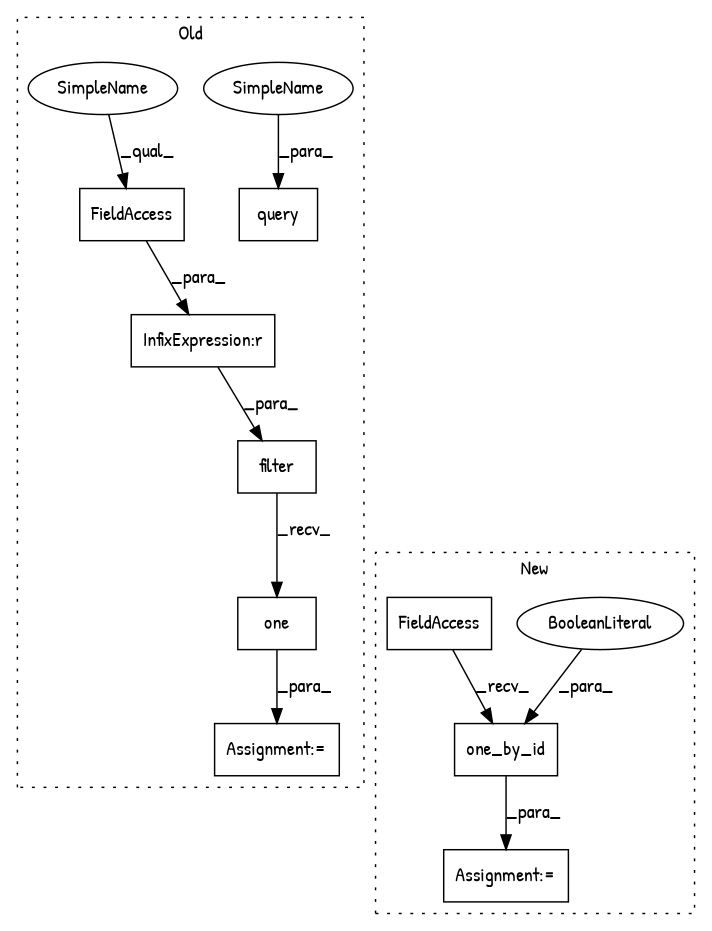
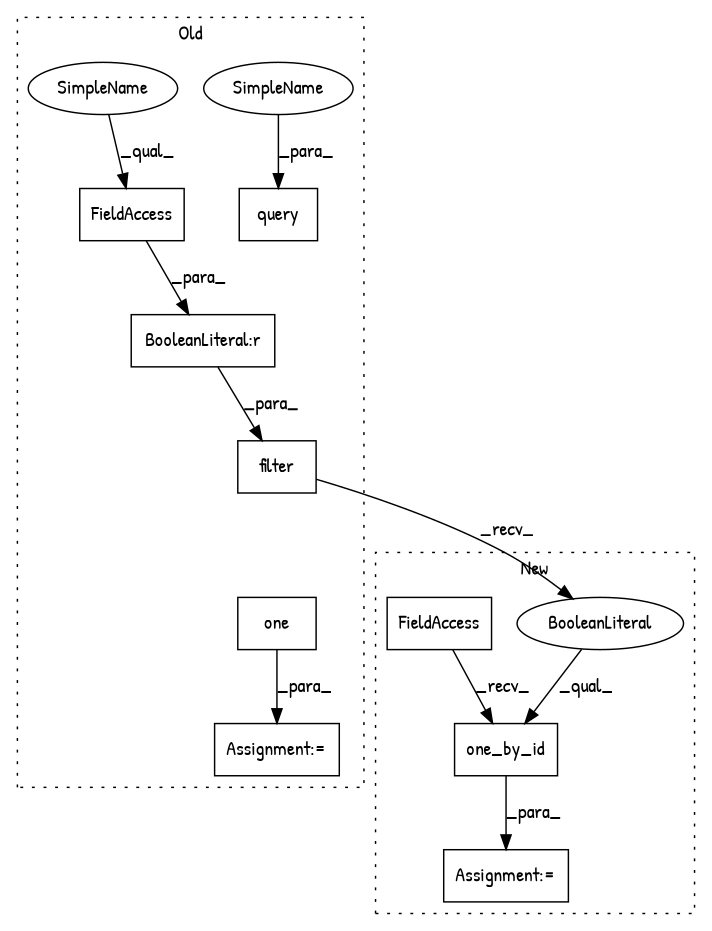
(203, 341) -> (203, 341)
(277, 538) -> (444, 524)
(587, 687) -> (587, 687)
